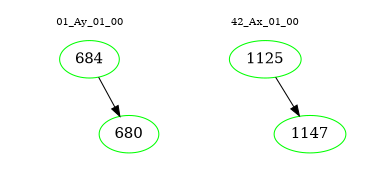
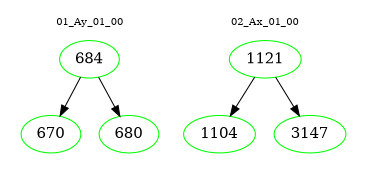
(265, 22) -> (265, 22)
(265, 59) -> (265, 59)
none -> (51, 134)
none -> (219, 134)
(310, 134) -> (310, 134)
